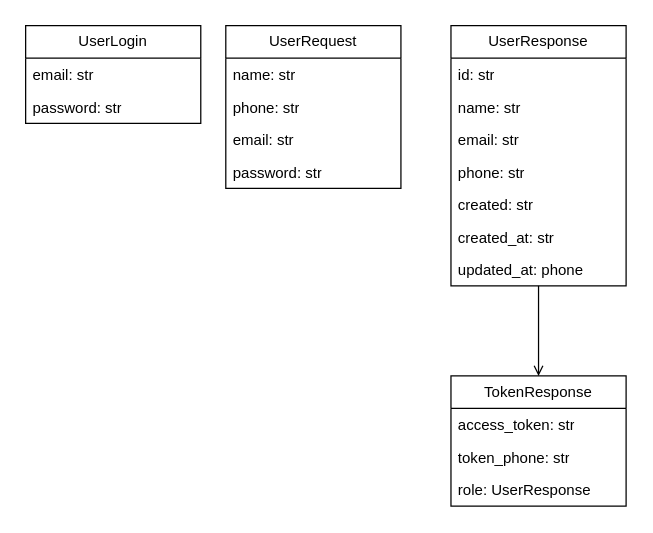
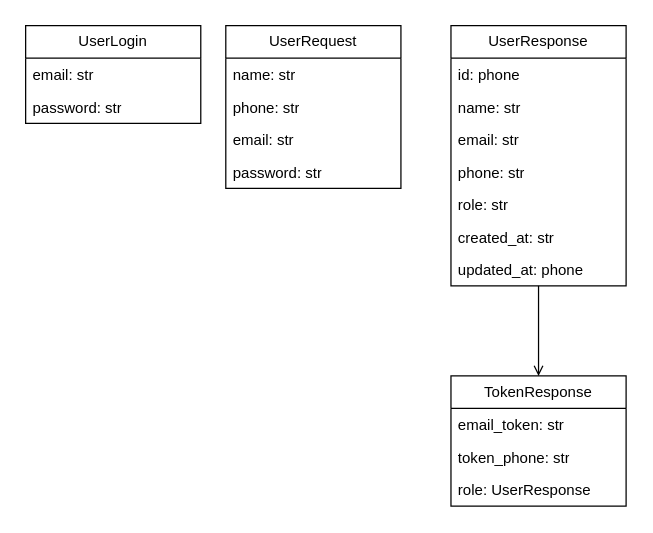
(482, 76) -> (490, 76)
(505, 206) -> (490, 206)
(526, 426) -> (518, 426)
